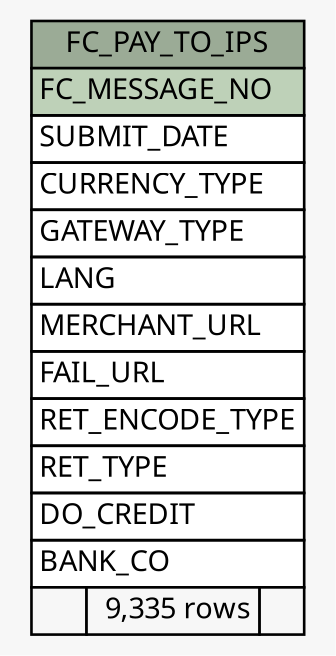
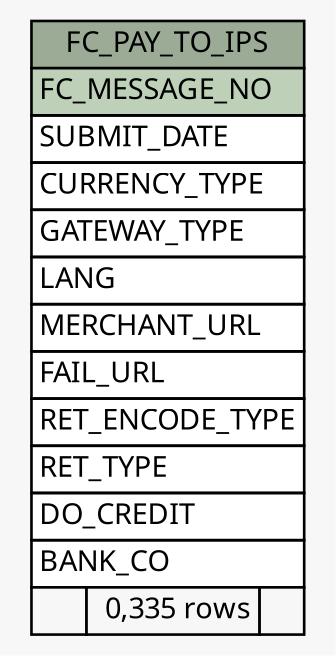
(178, 610) -> (178, 610)
